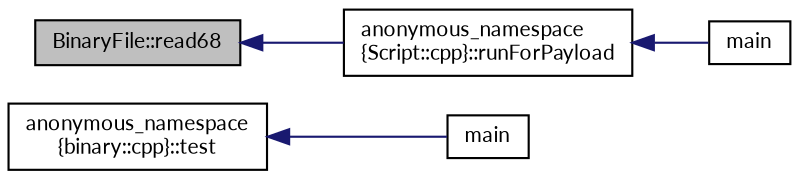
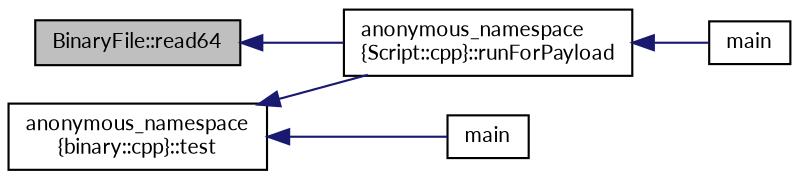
(138, 43) -> (138, 43)
none -> (323, 87)
